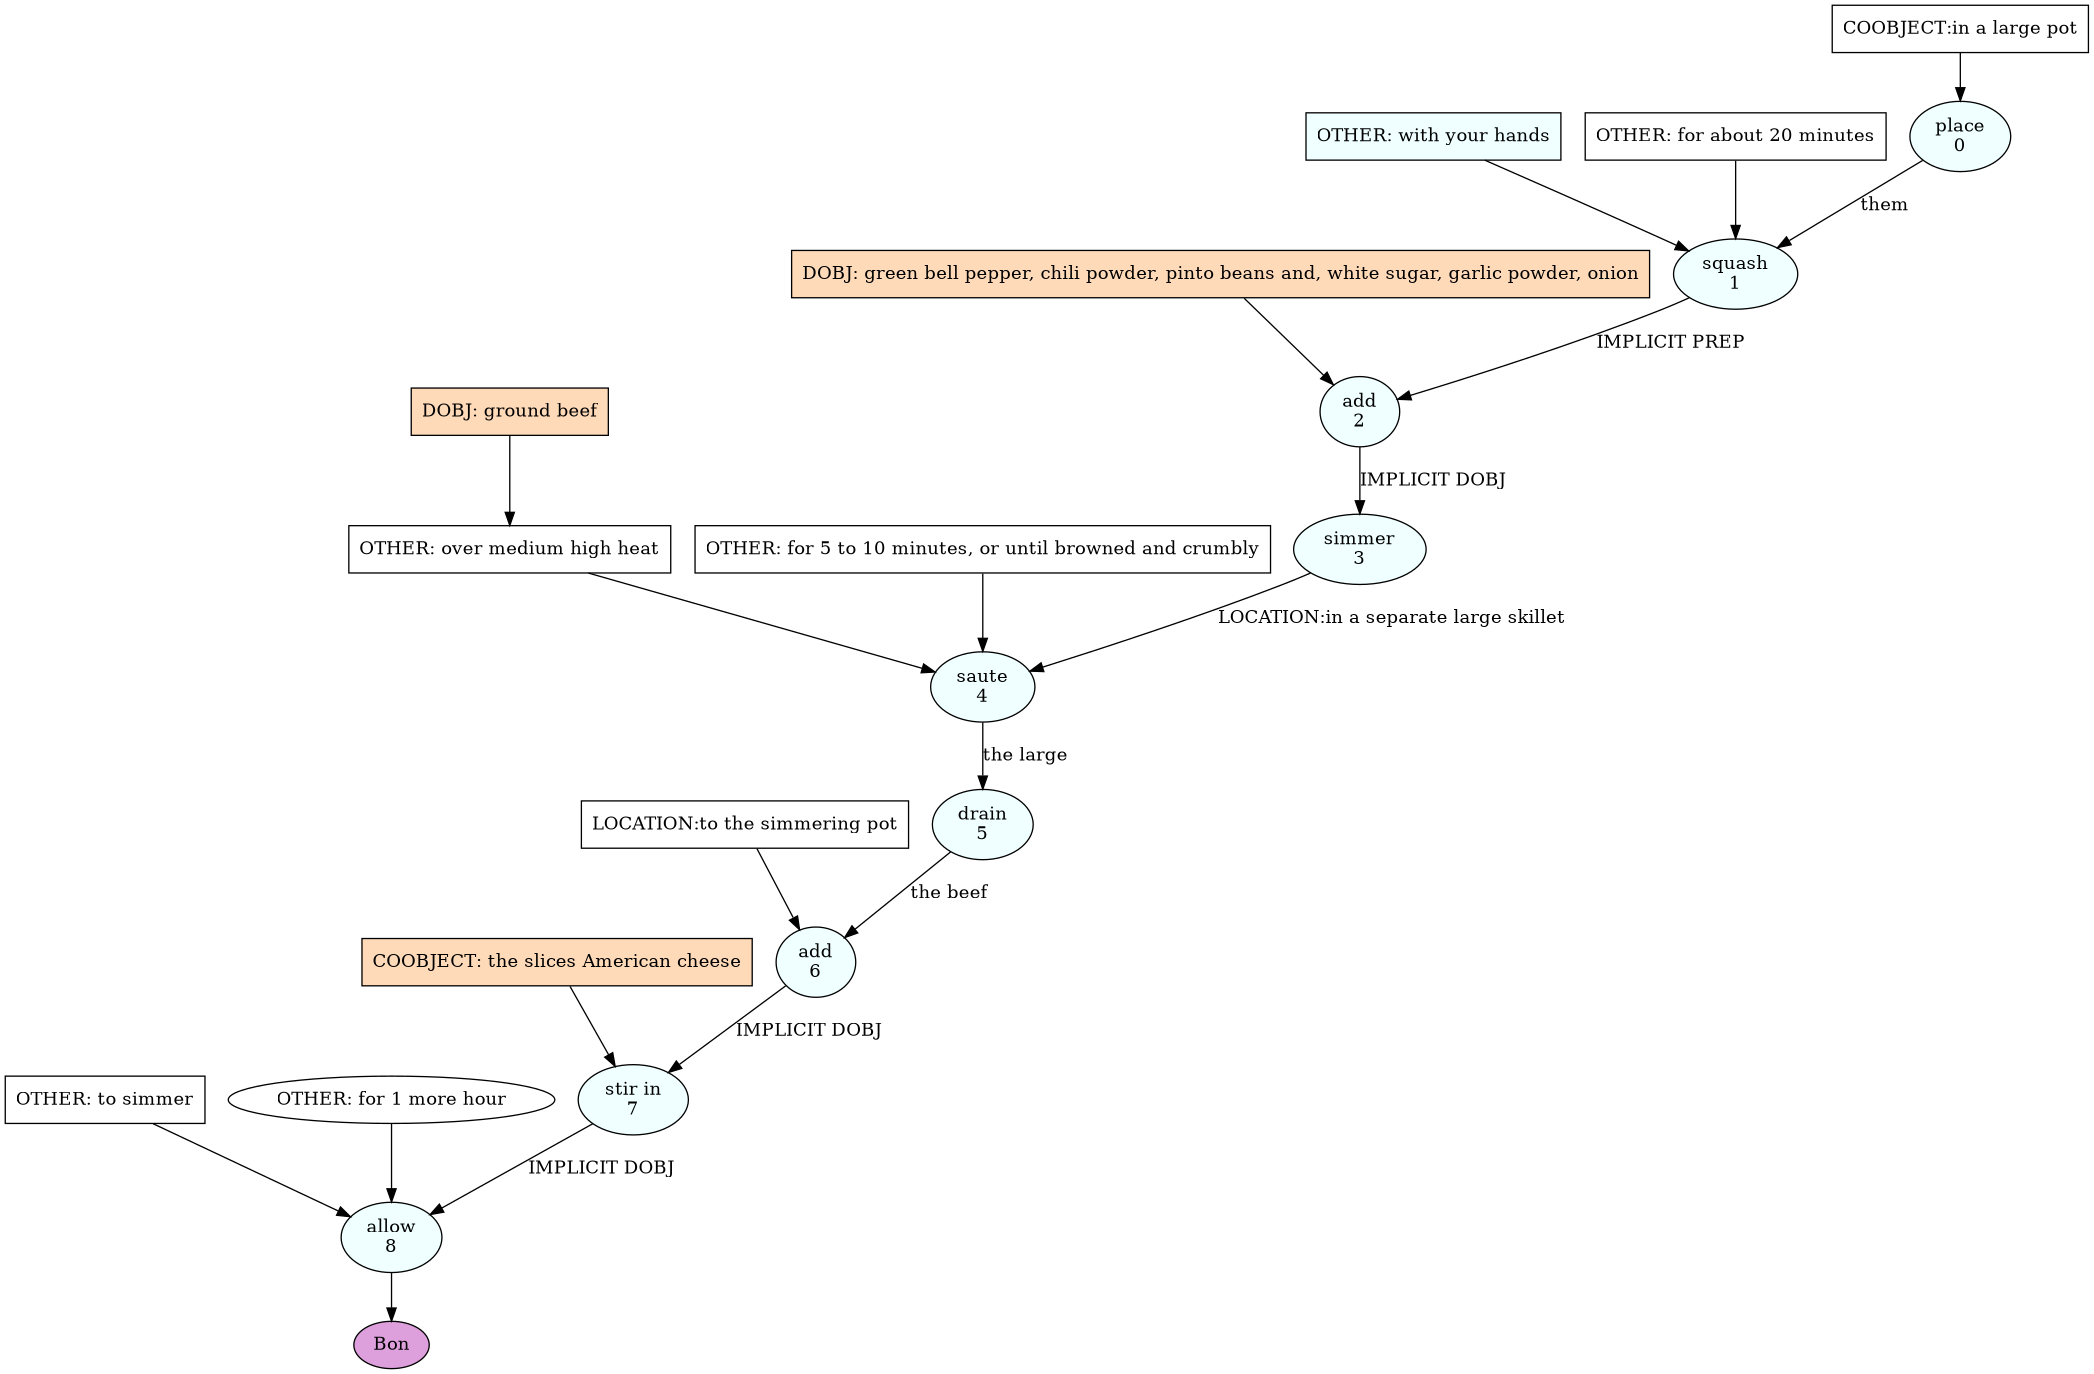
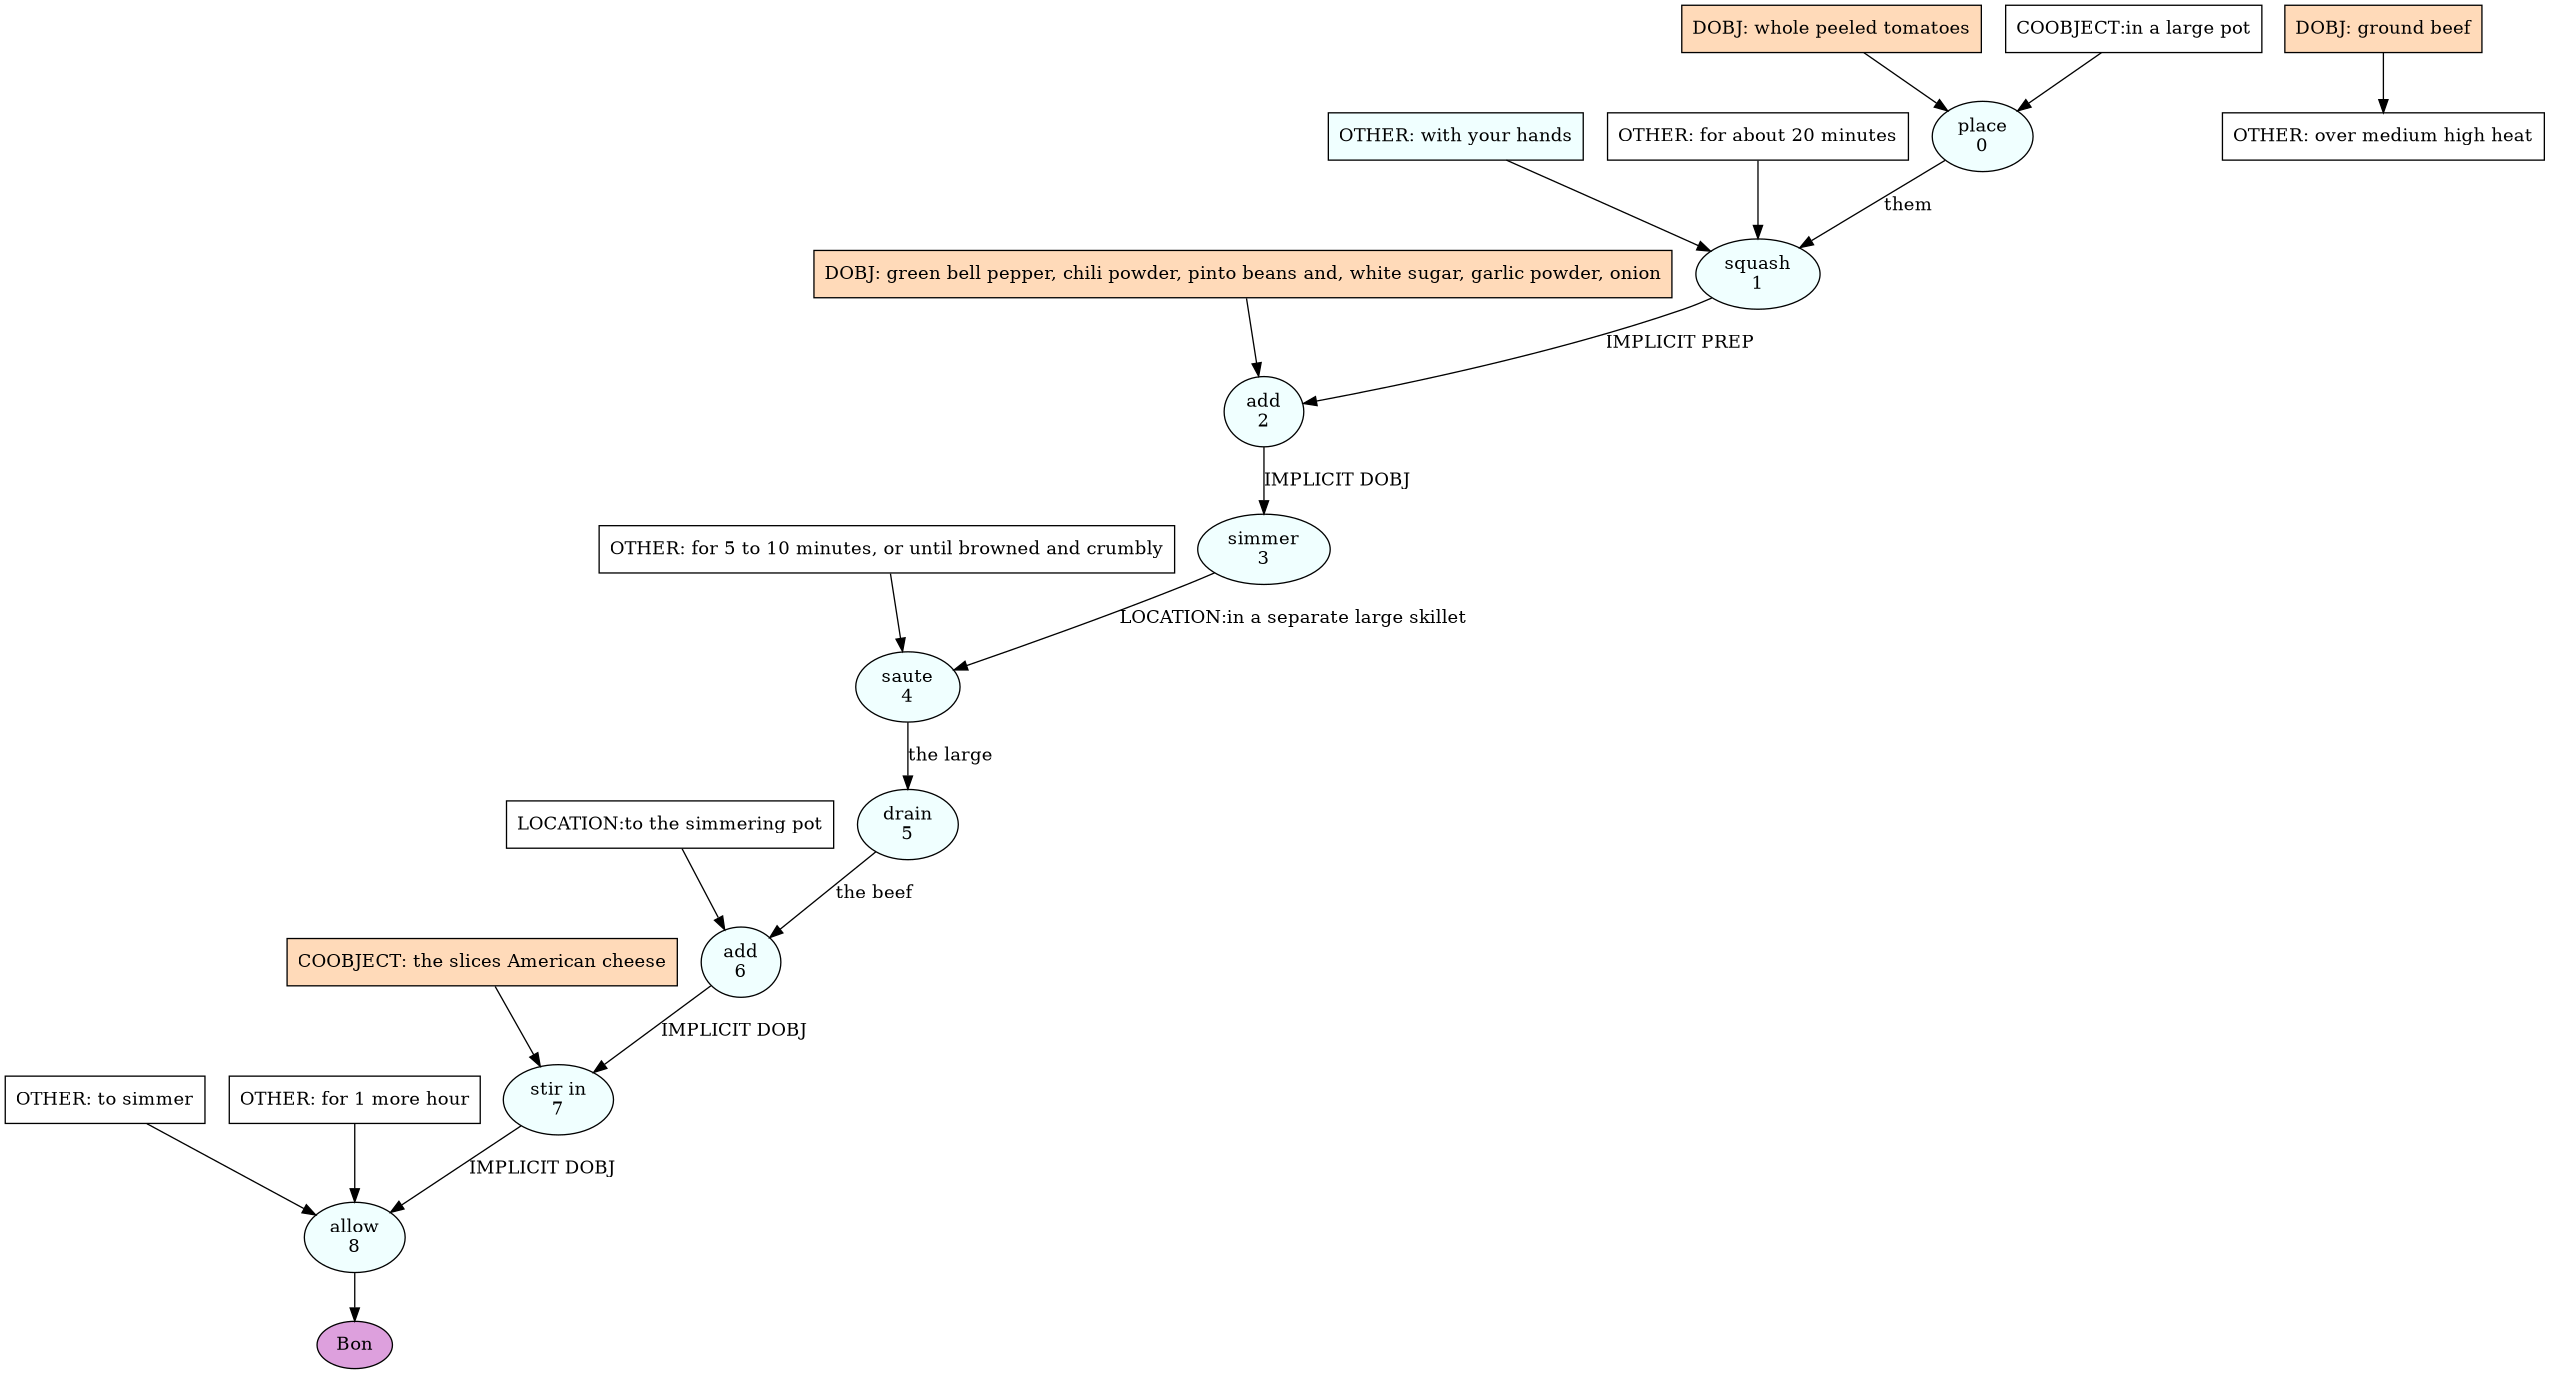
none -> (1832, 29)
(755, 621) -> none
(392, 1100) -> (355, 1100)
